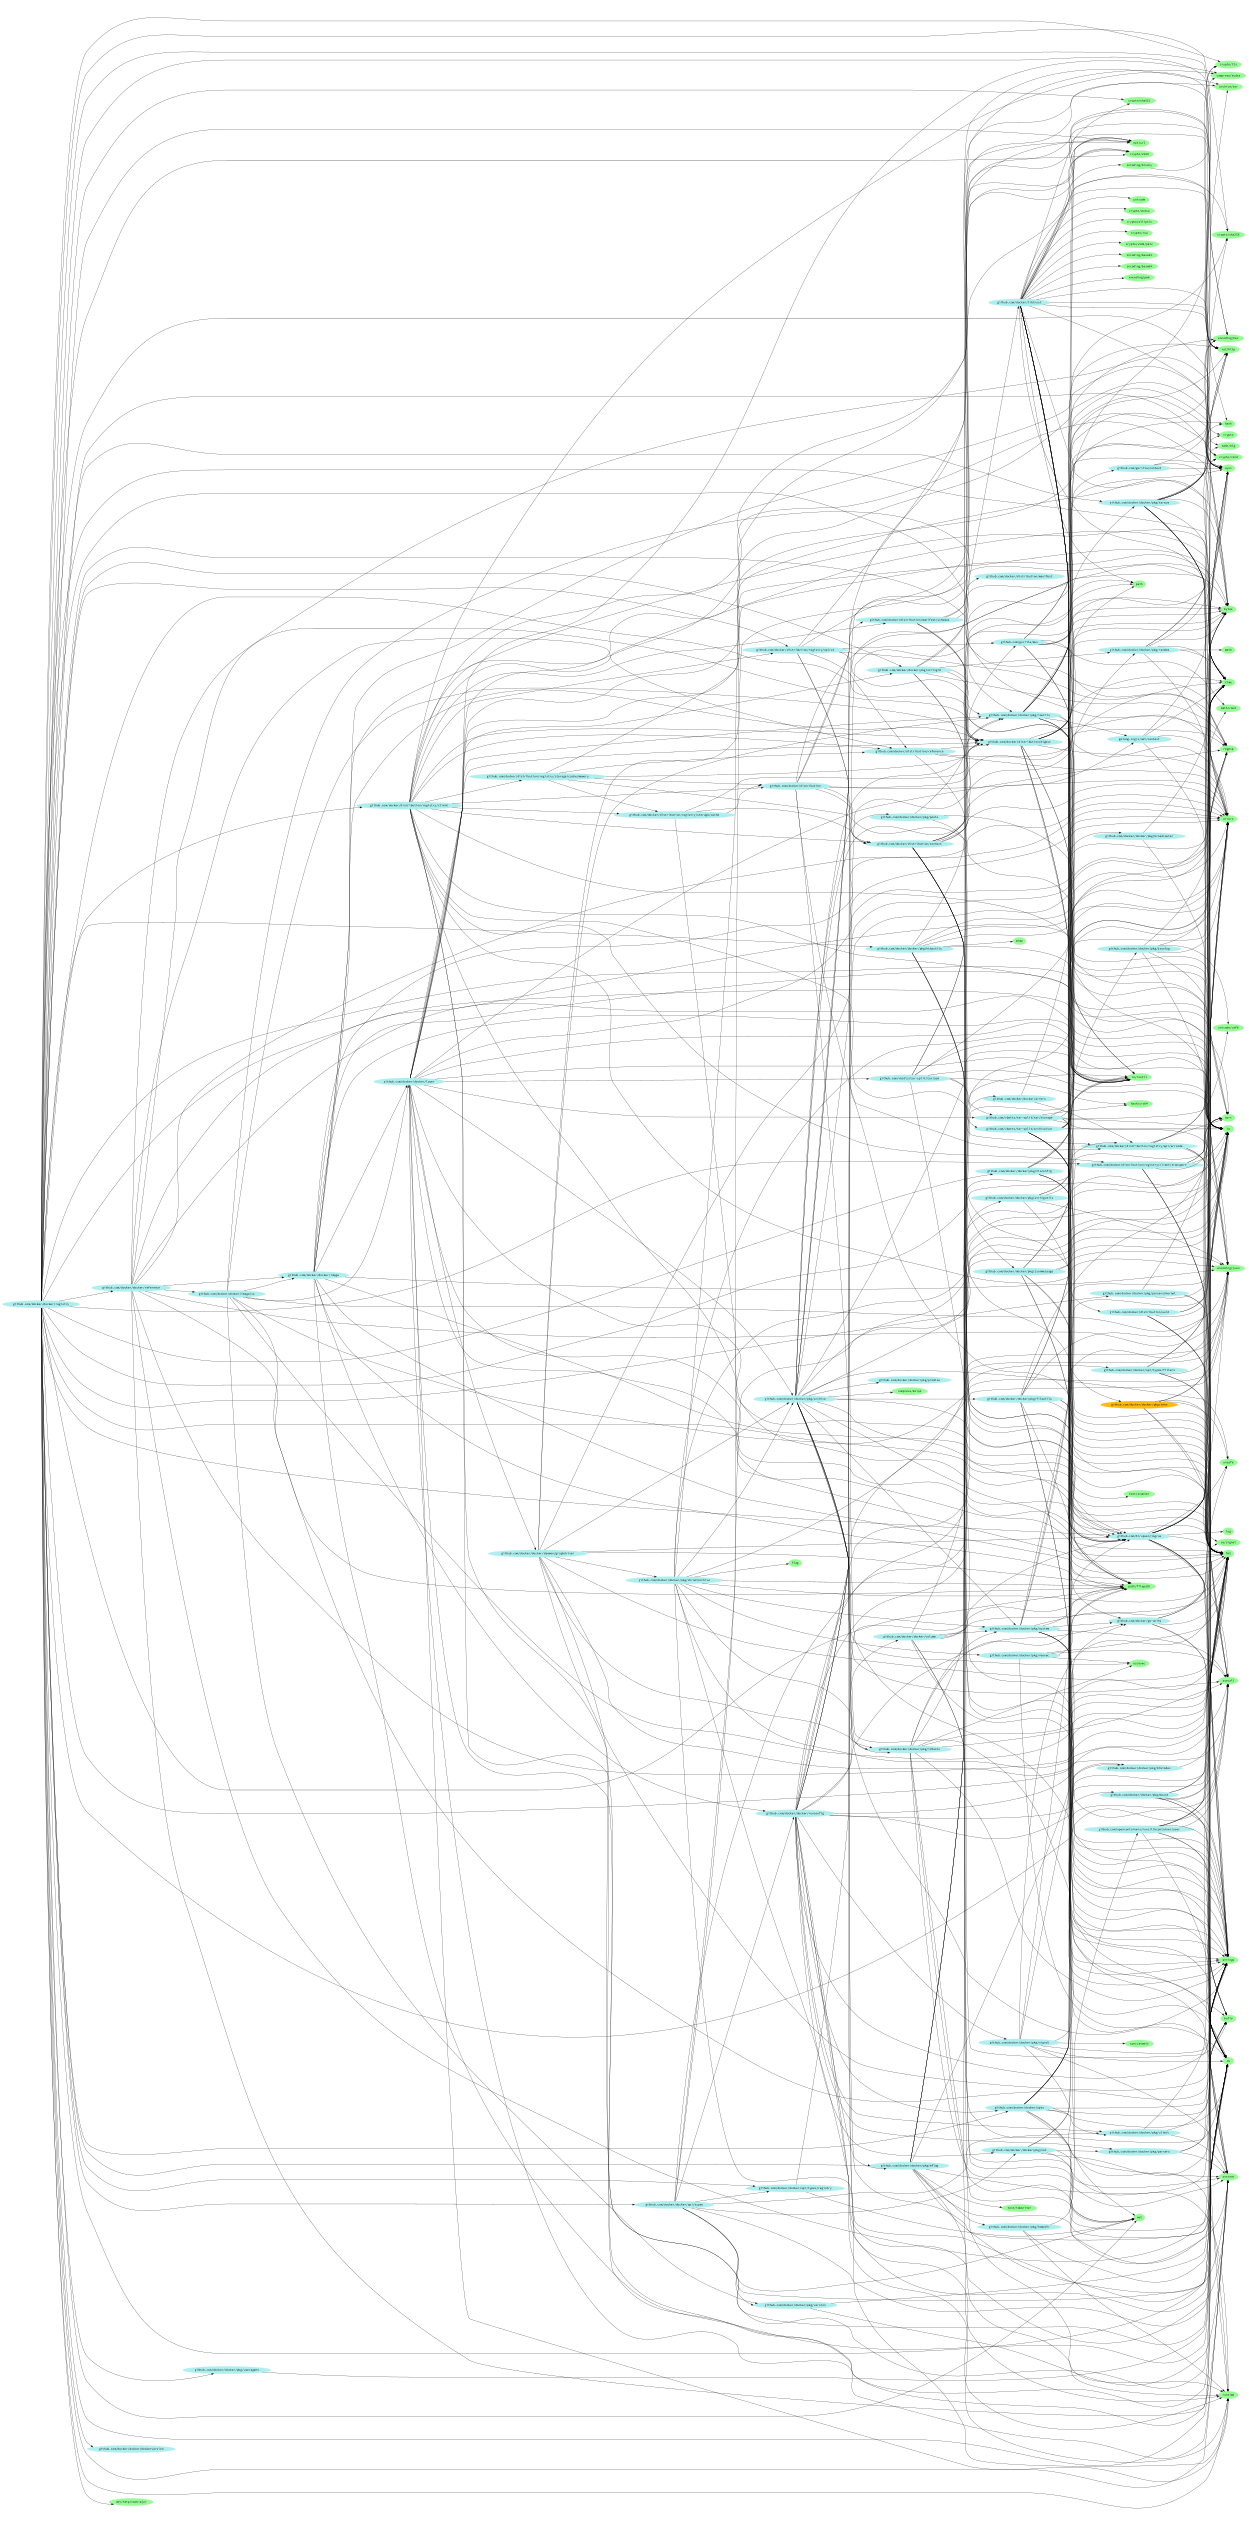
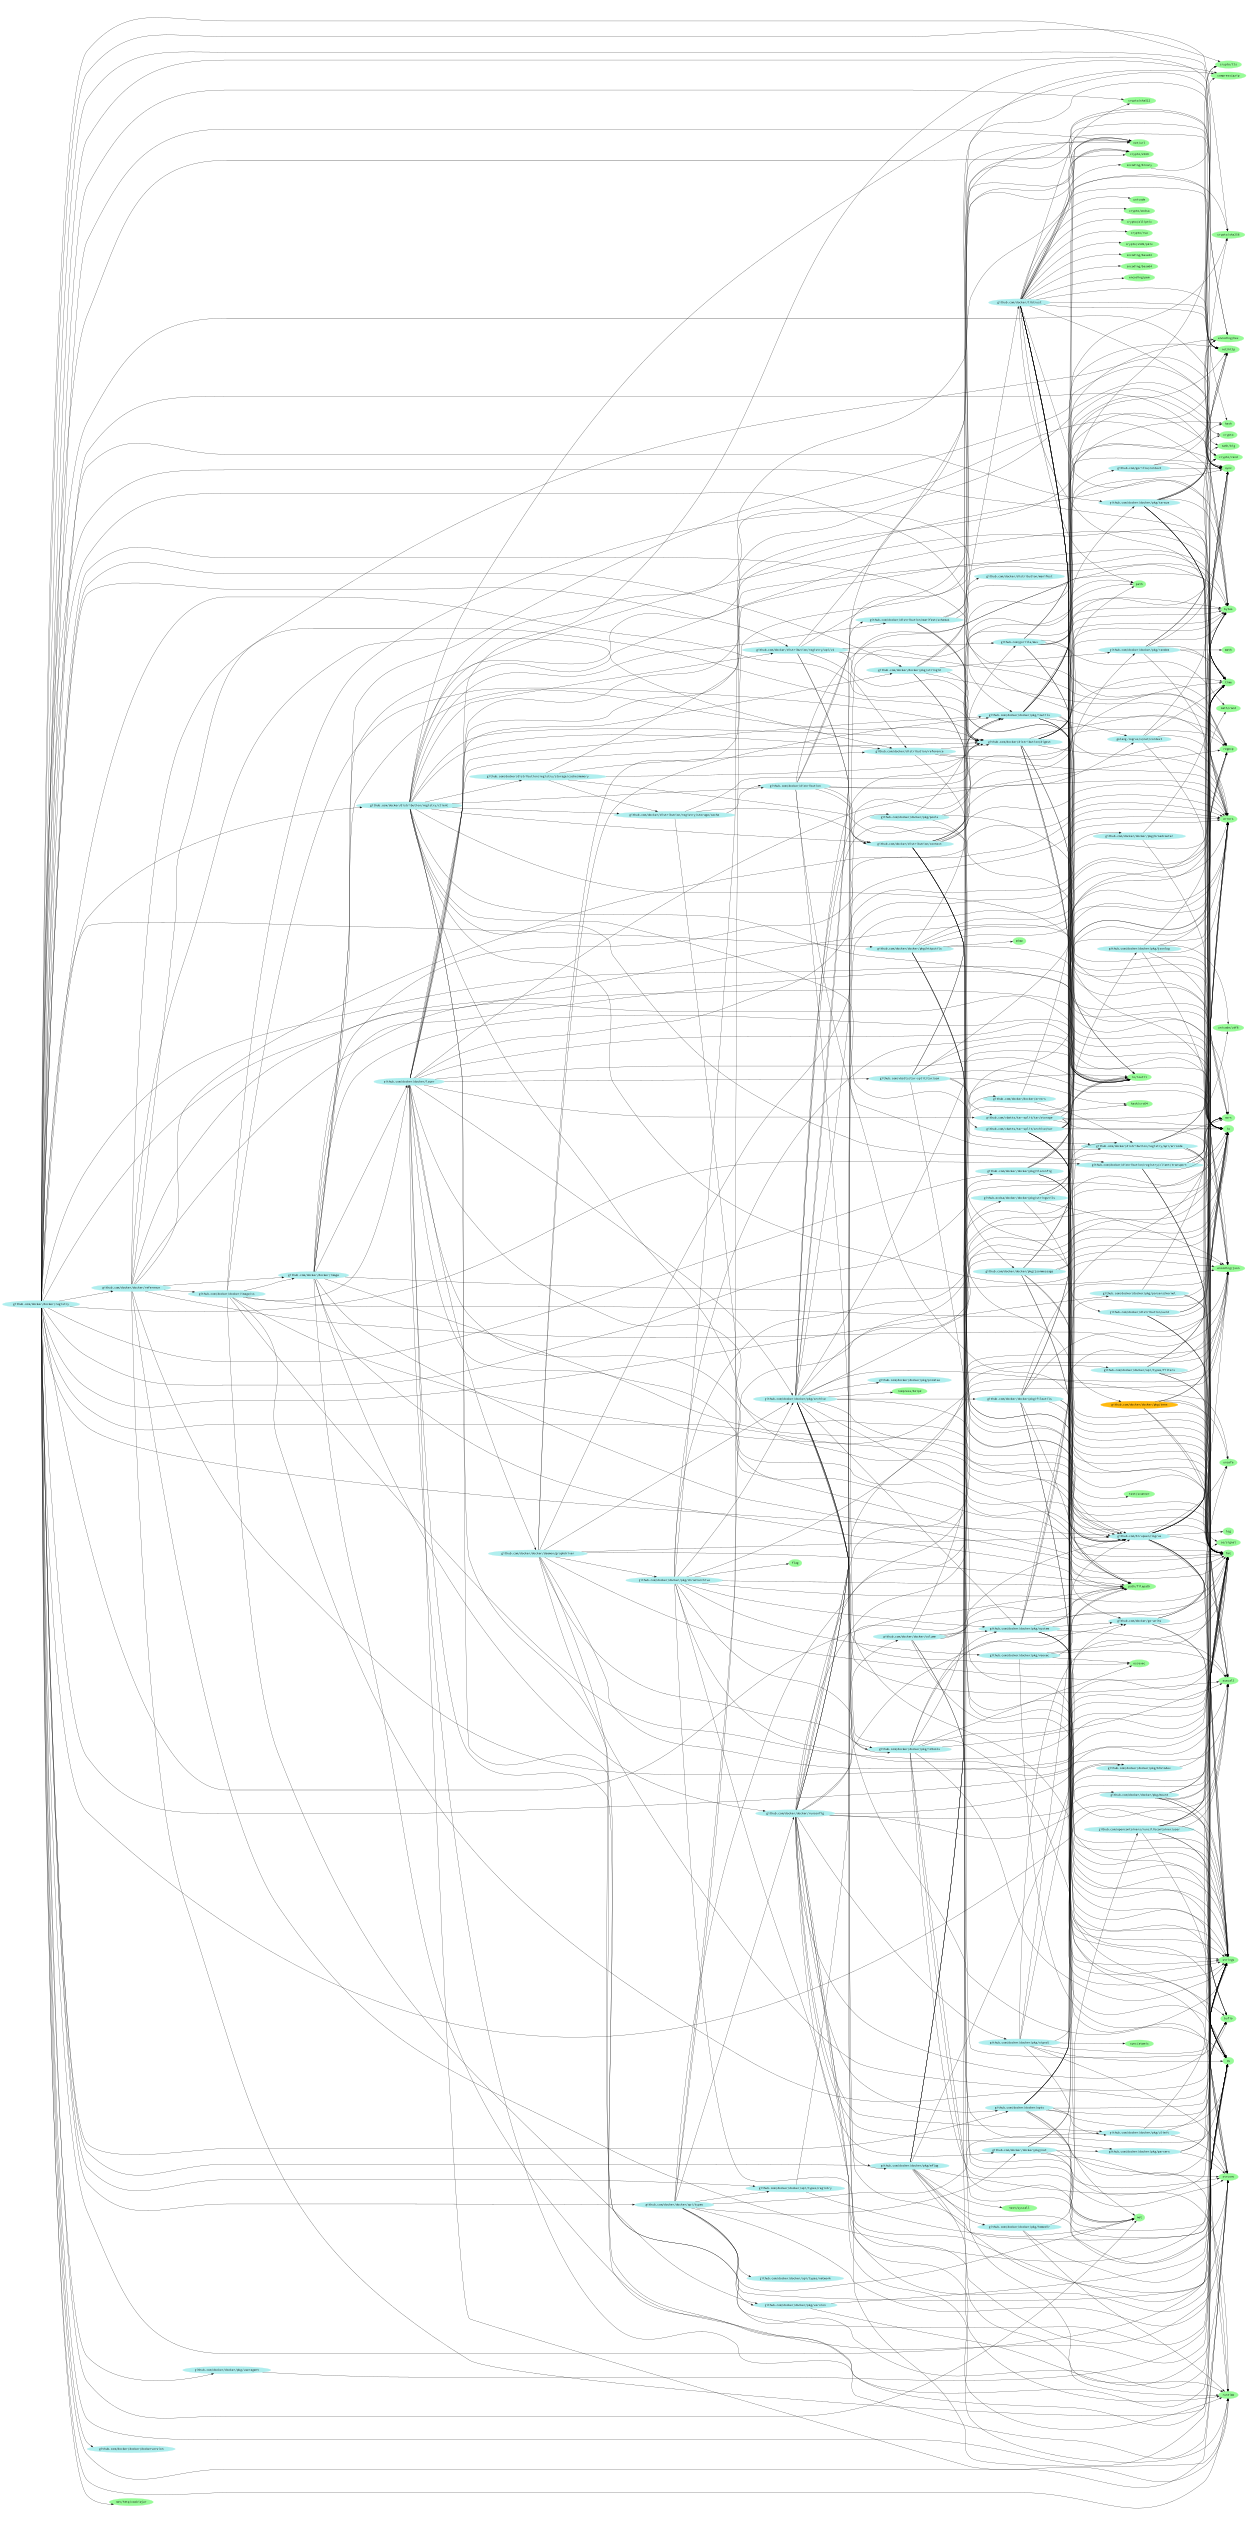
(1228, 76) -> (1228, 76)
(1228, 87) -> none
(968, 691) -> (967, 766)
(1139, 739) -> (1139, 739)
(677, 782) -> none
(1019, 1198) -> (1019, 1198)
(519, 1590) -> none
(1019, 2208) -> (1019, 2208)
none -> (795, 2279)
